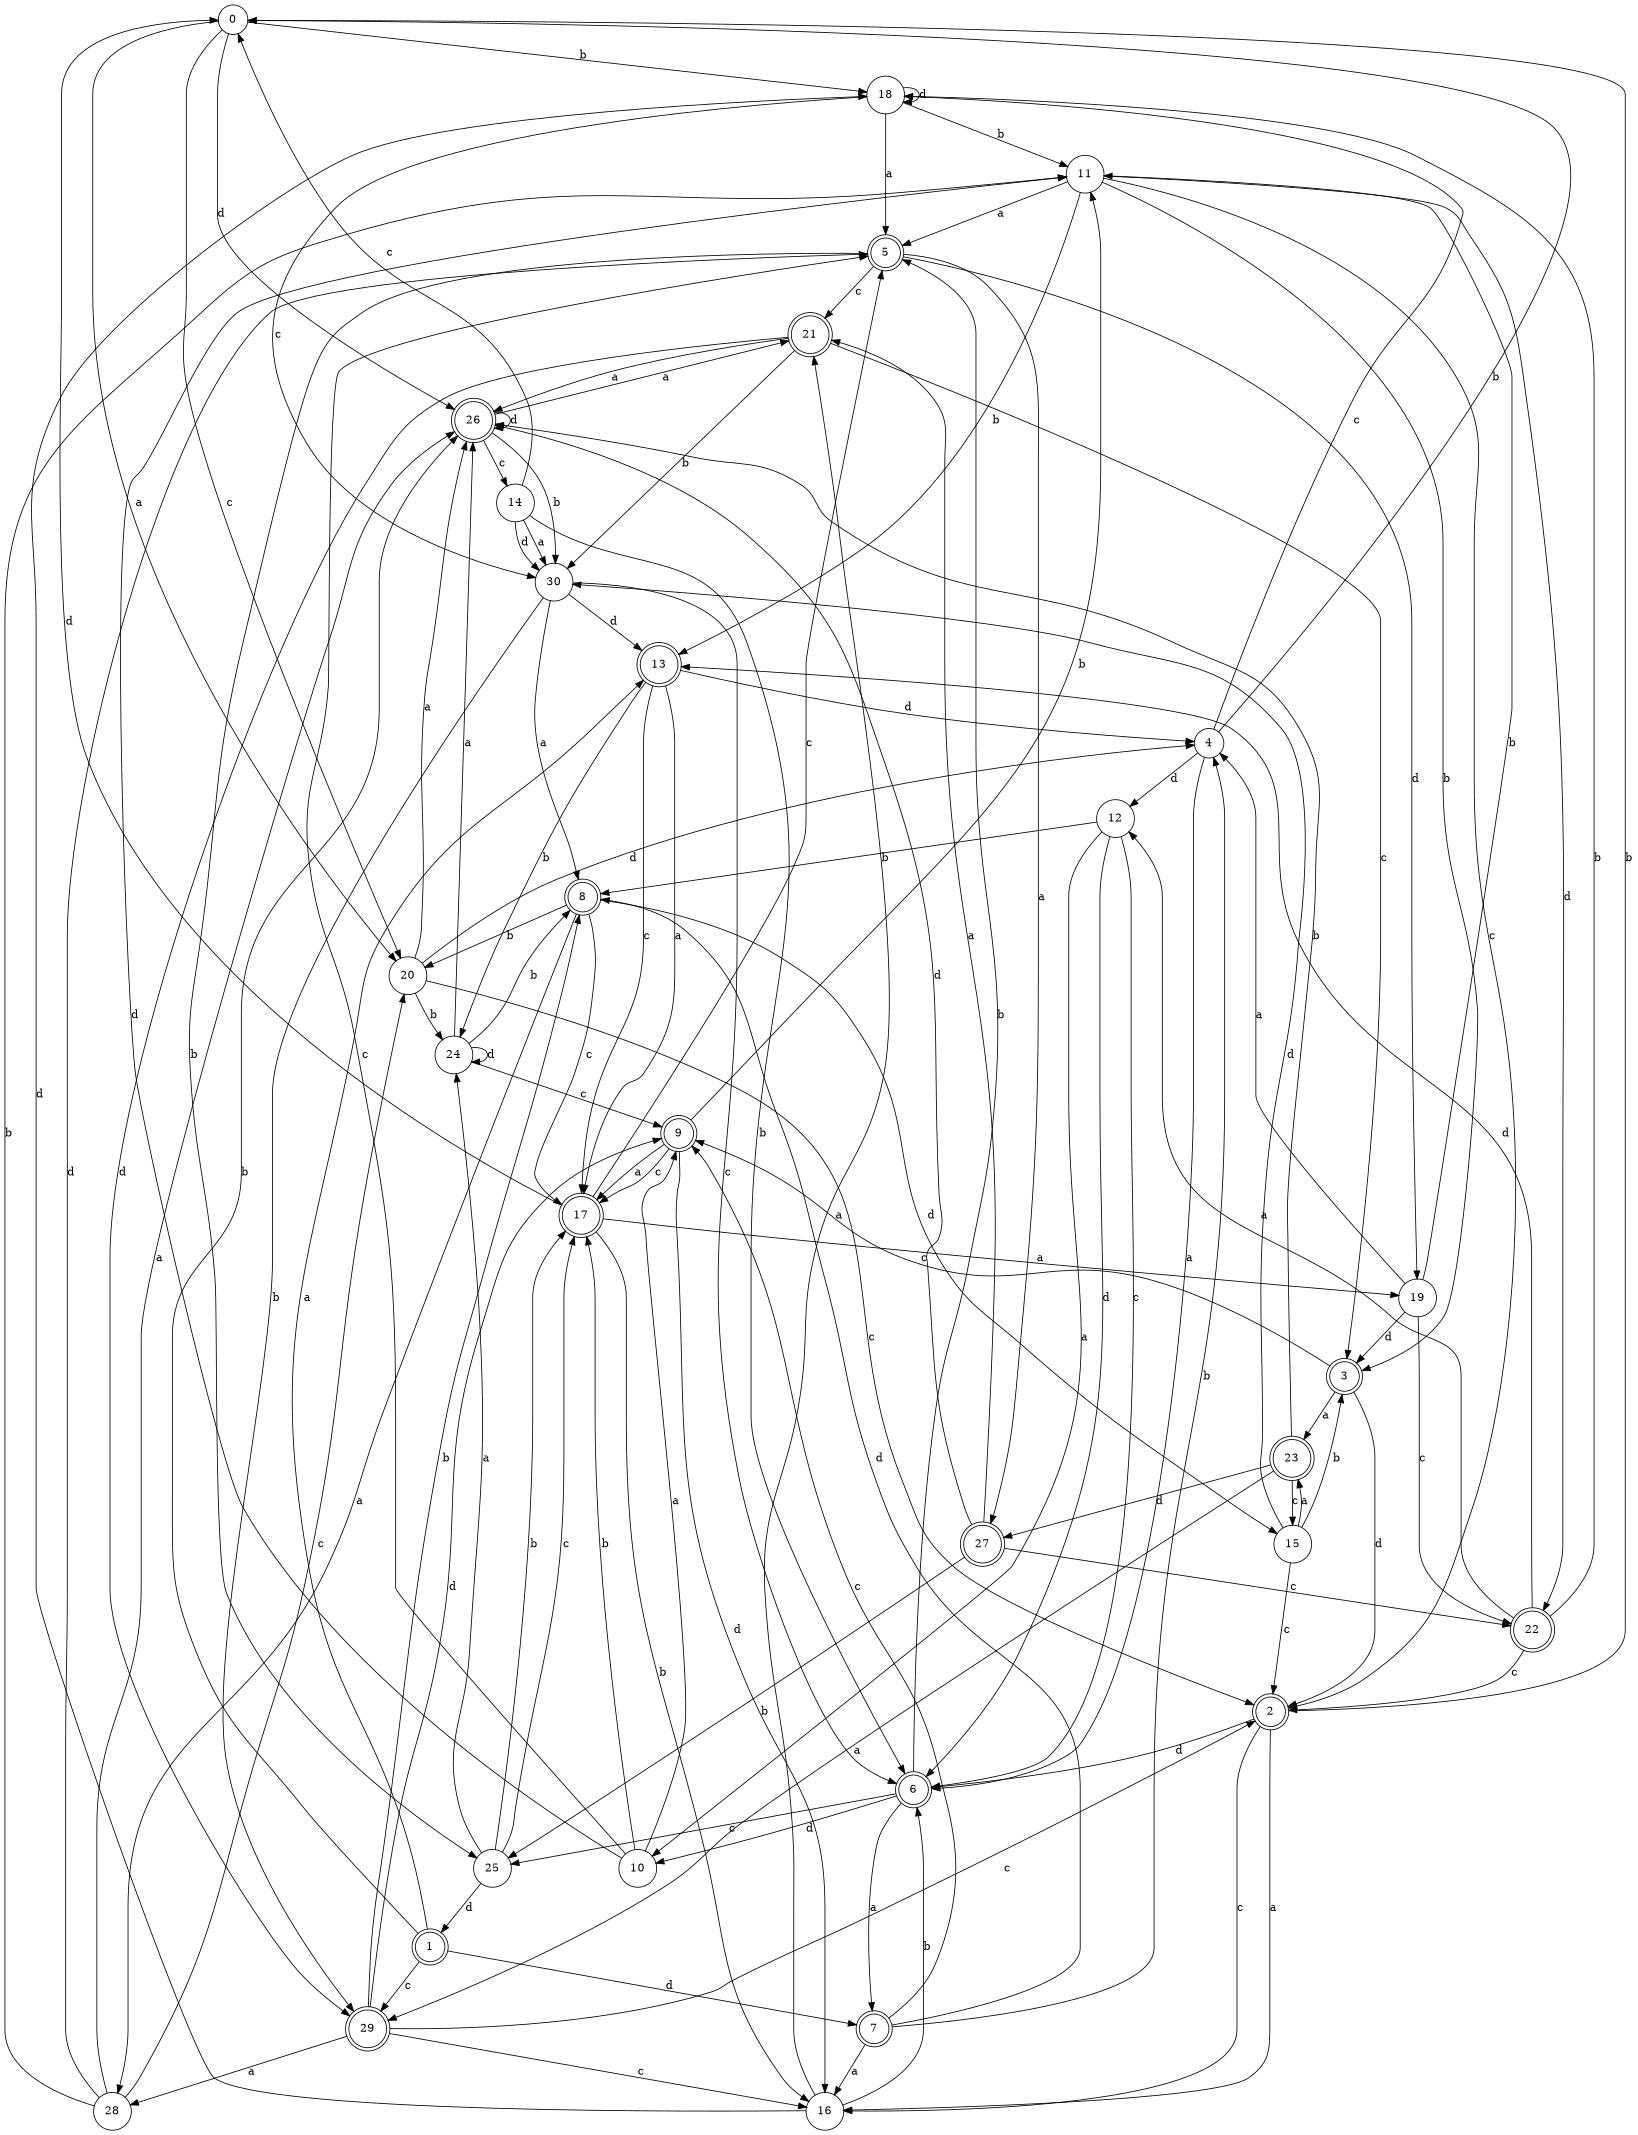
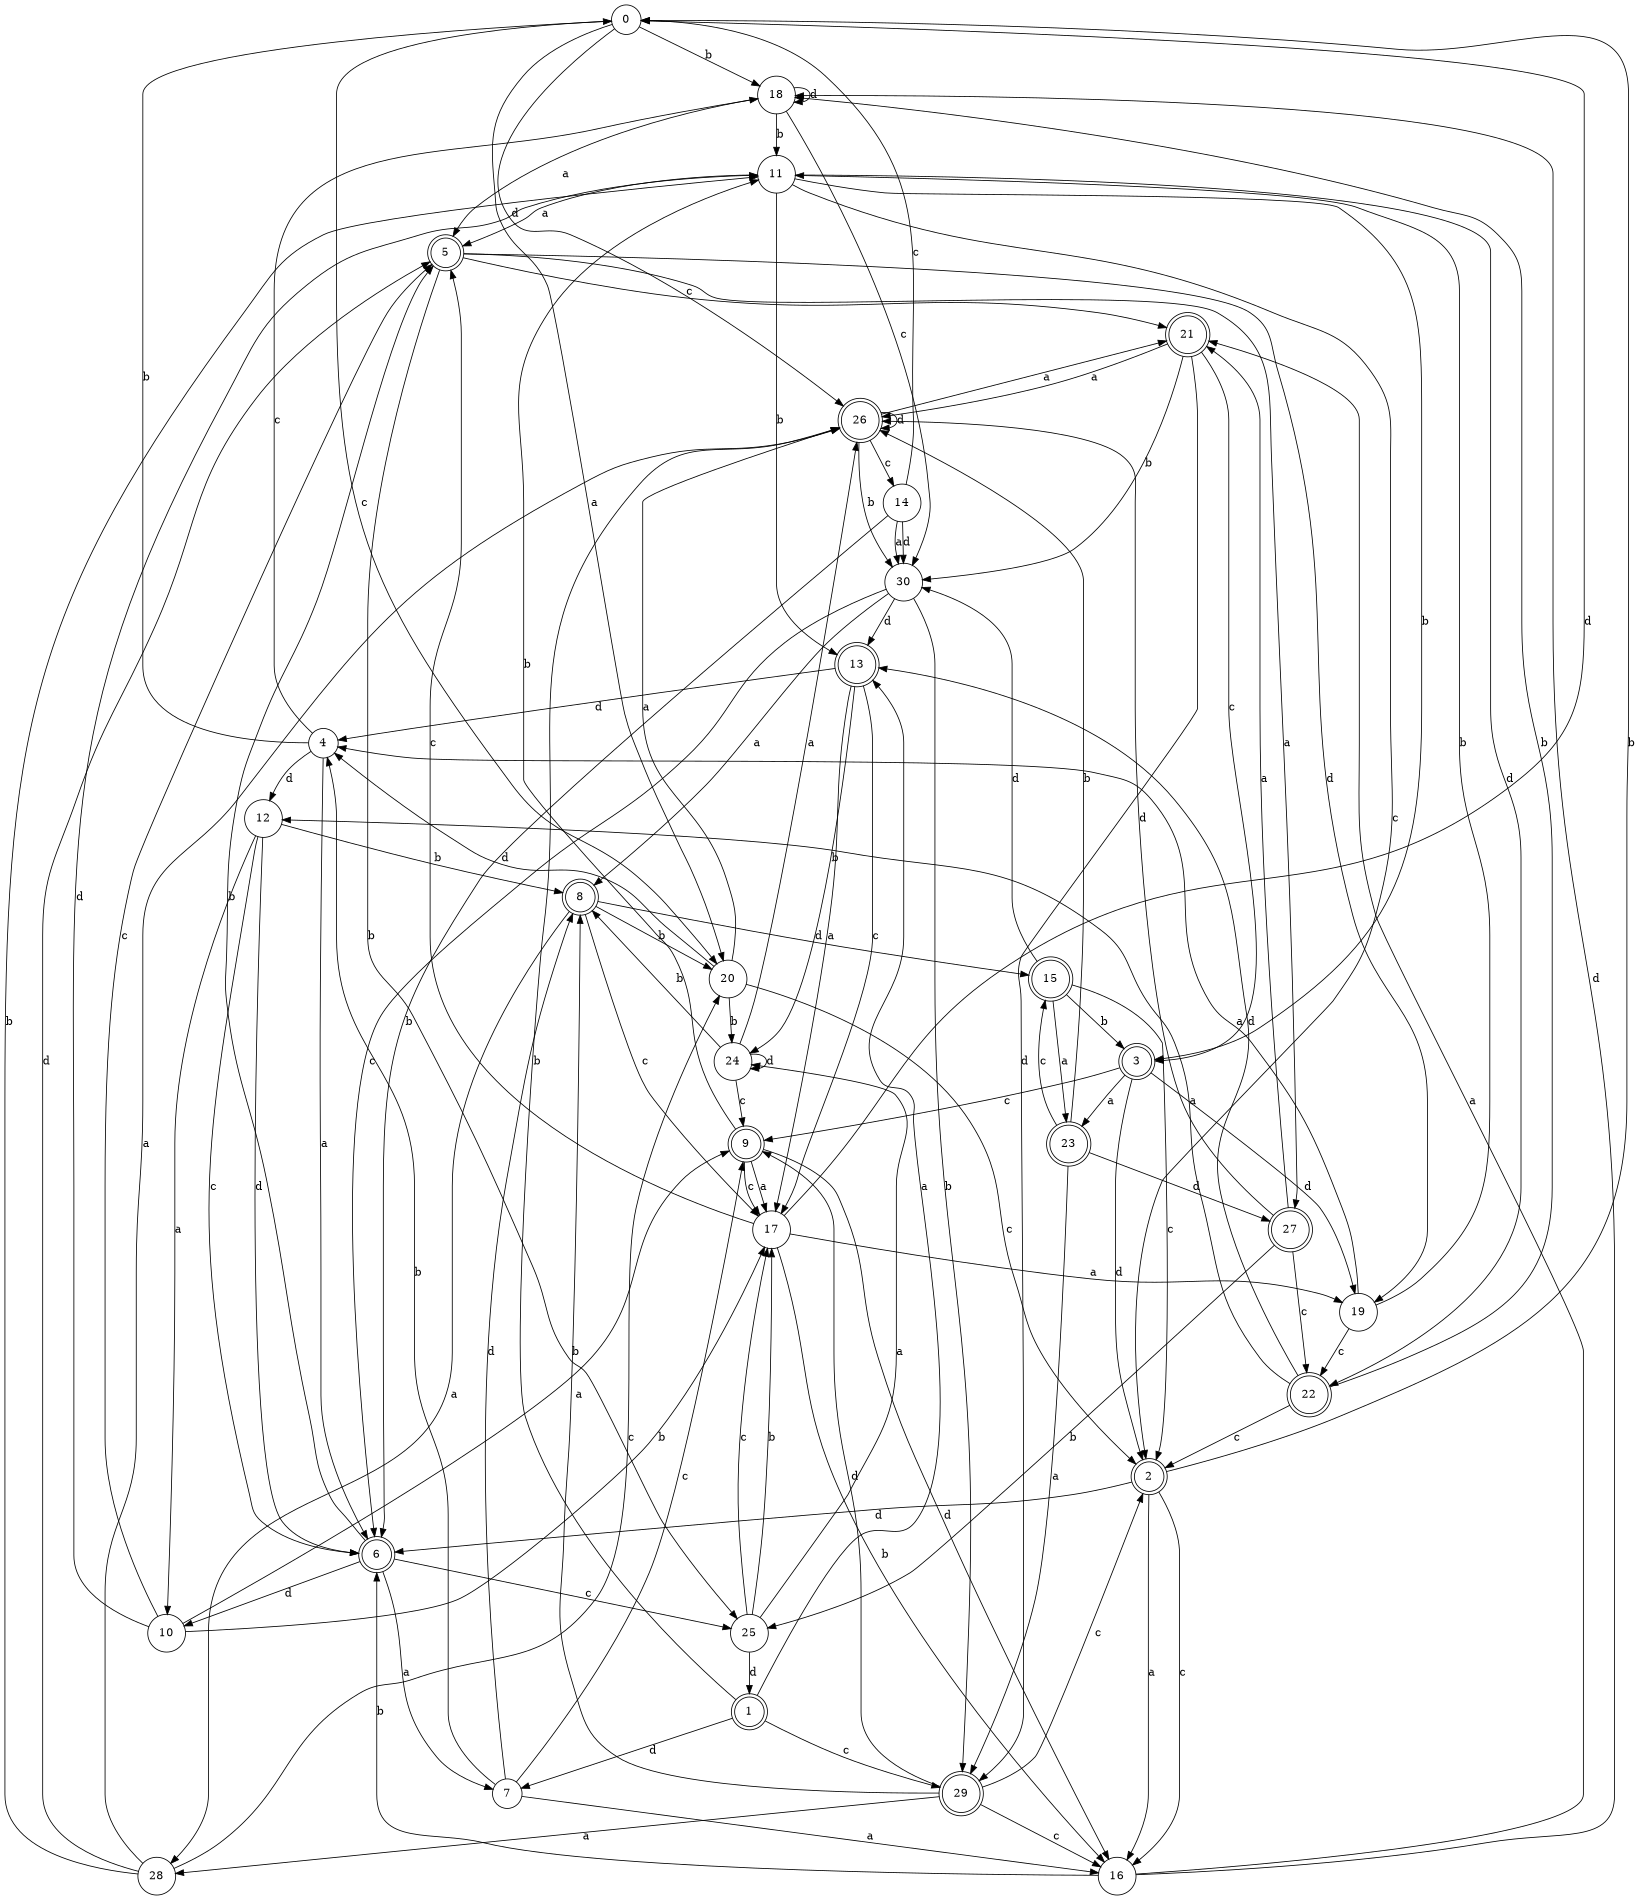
(581, 1215) -> (772, 1230)
(1384, 1335) -> (1270, 1165)
(1293, 1544) -> (1051, 979)
(874, 2029) -> (507, 1794)
